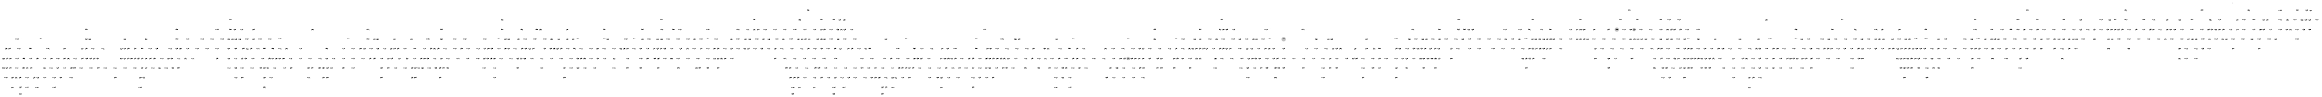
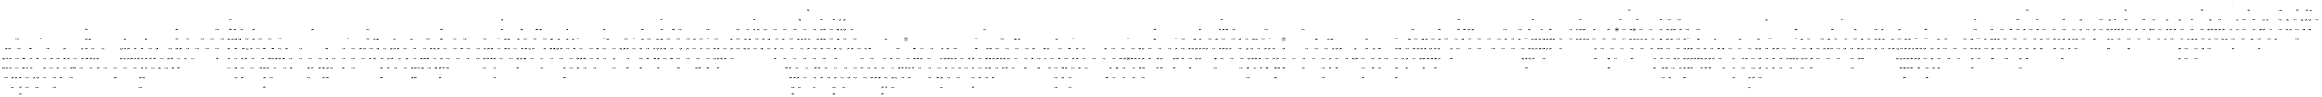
(906, 39) -> (906, 39)
